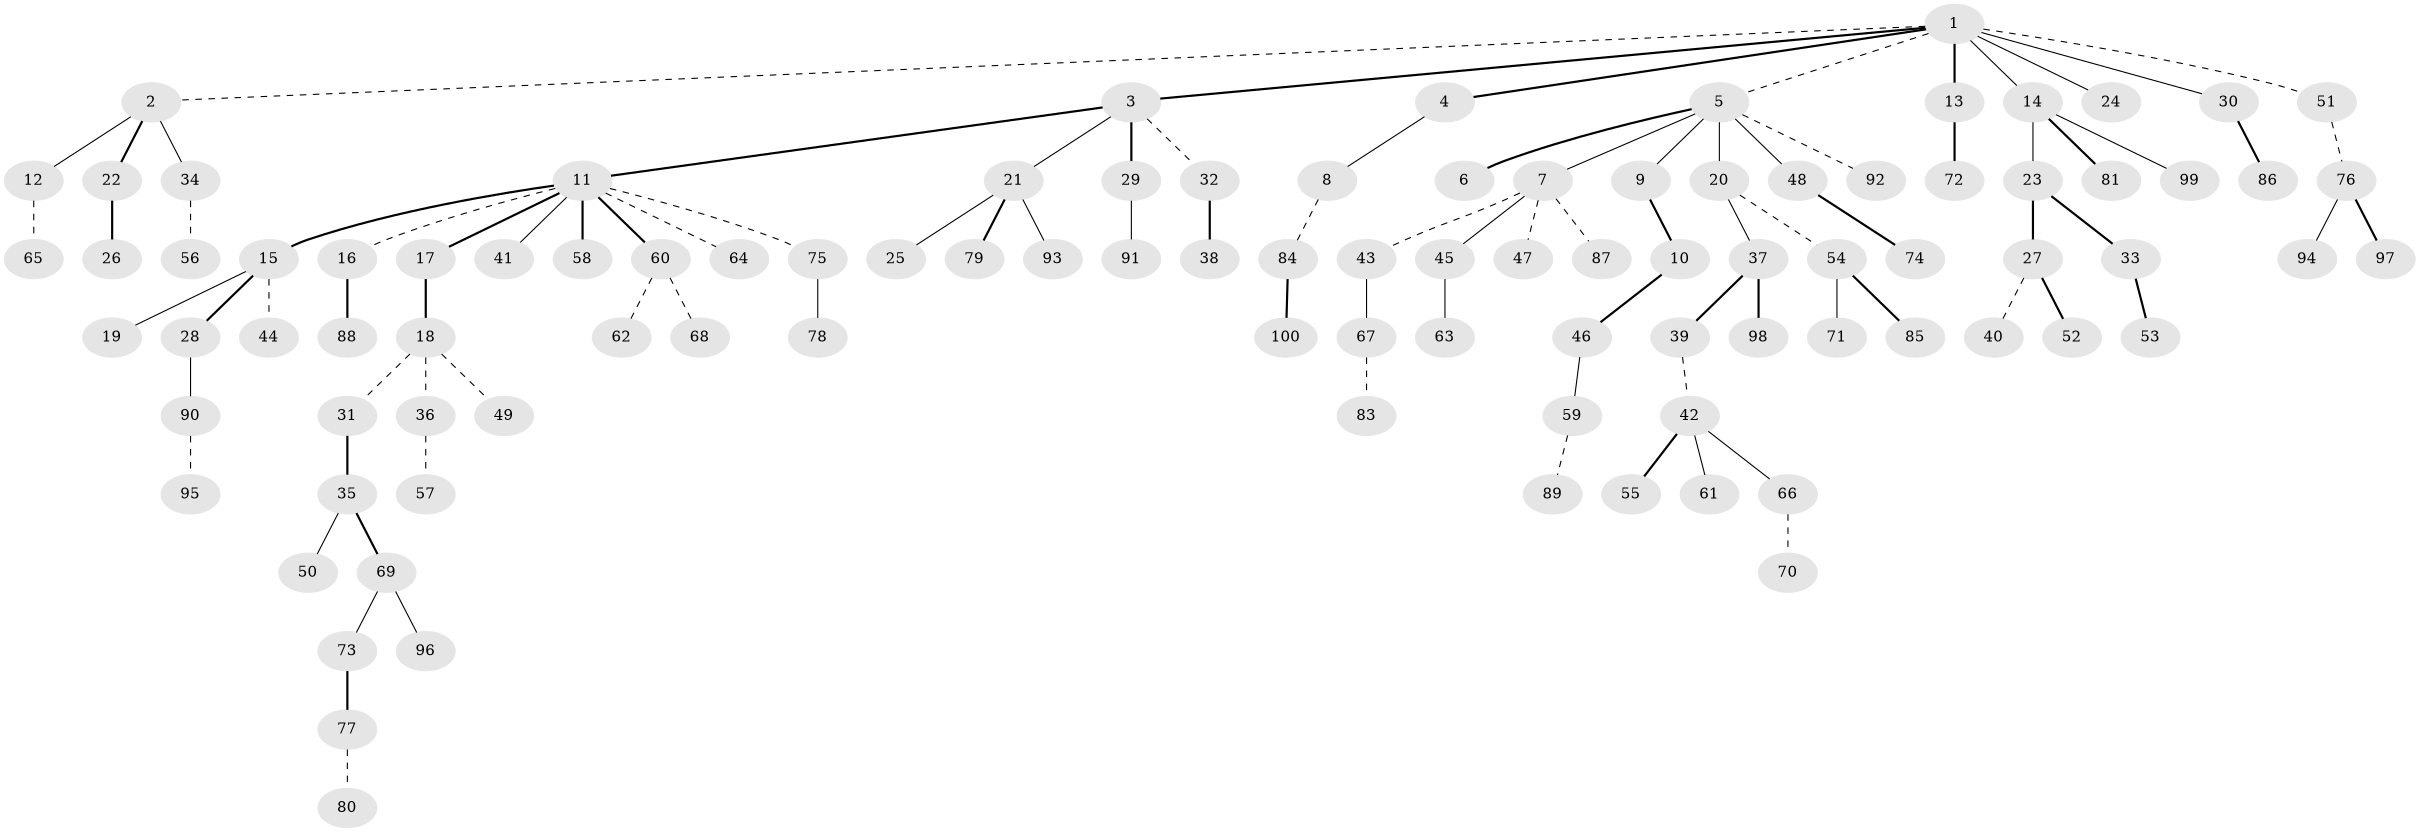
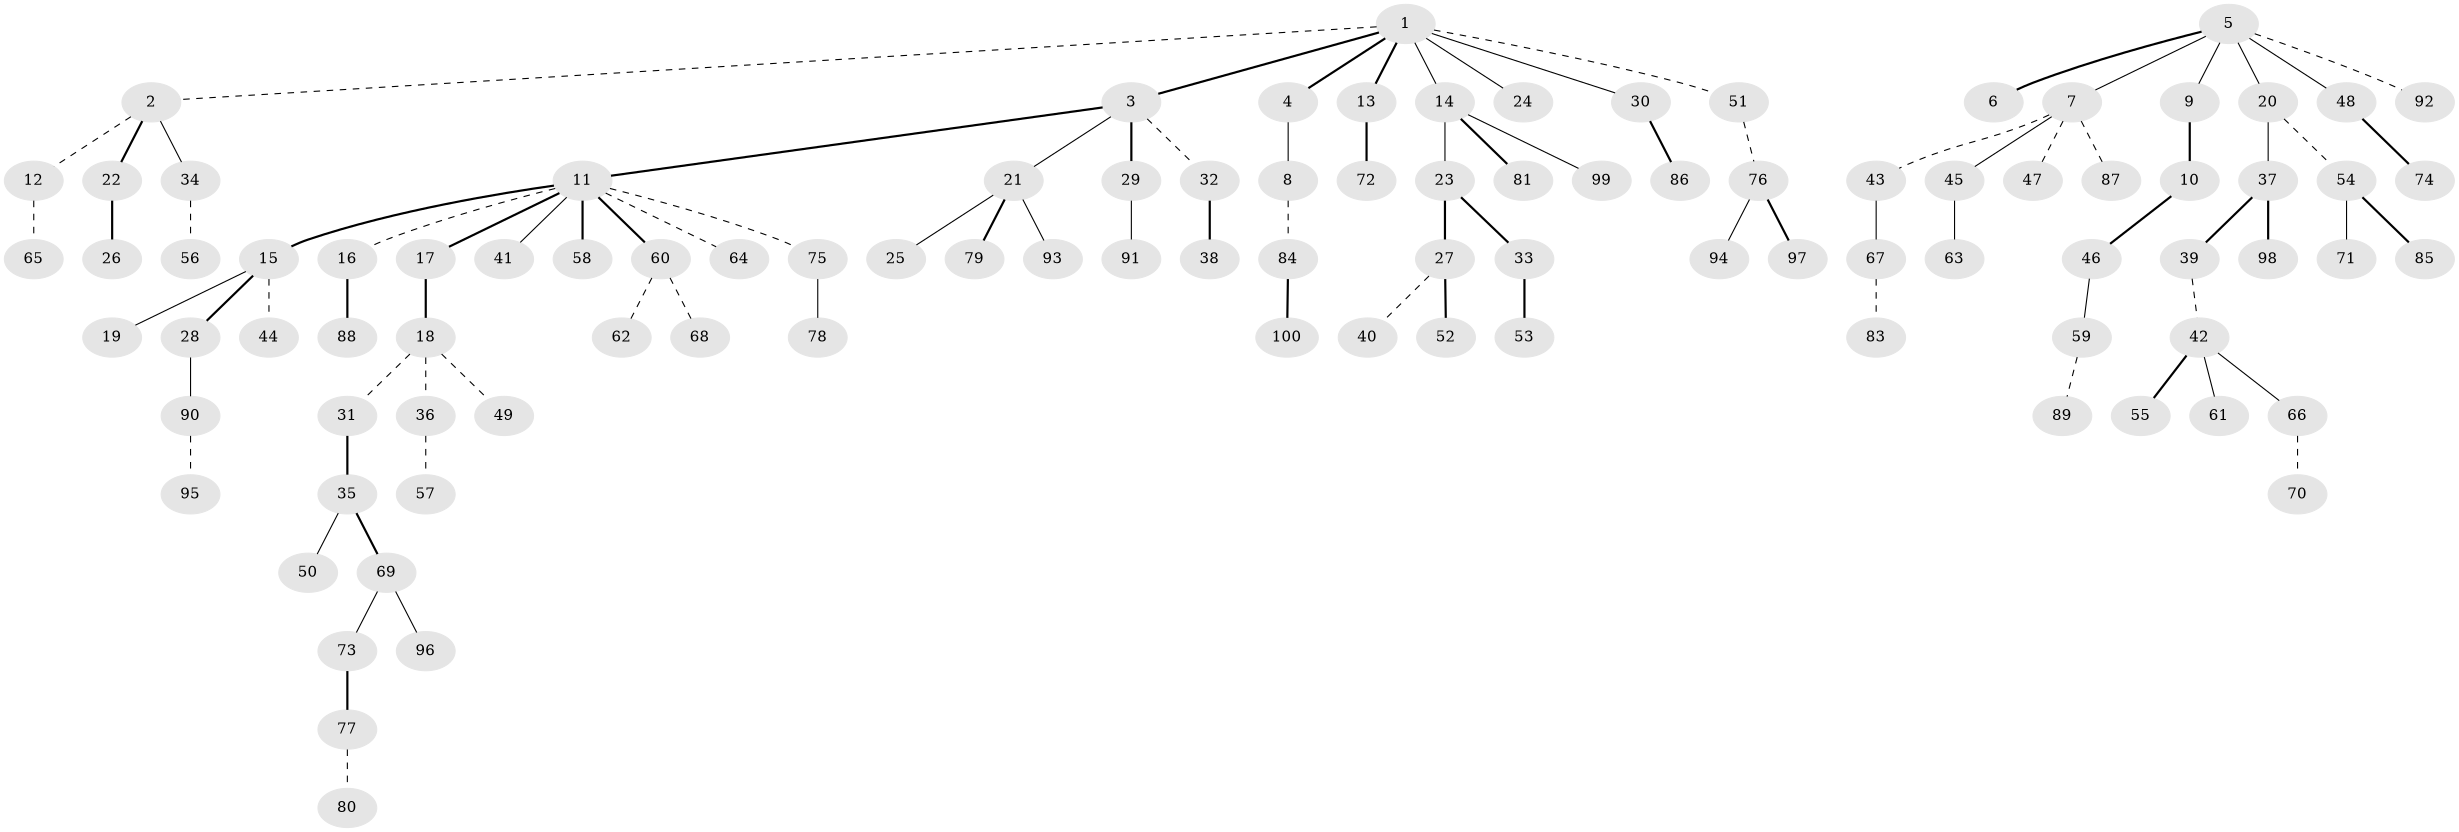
(1837, 63) -> none
(92, 142) -> (92, 142)
